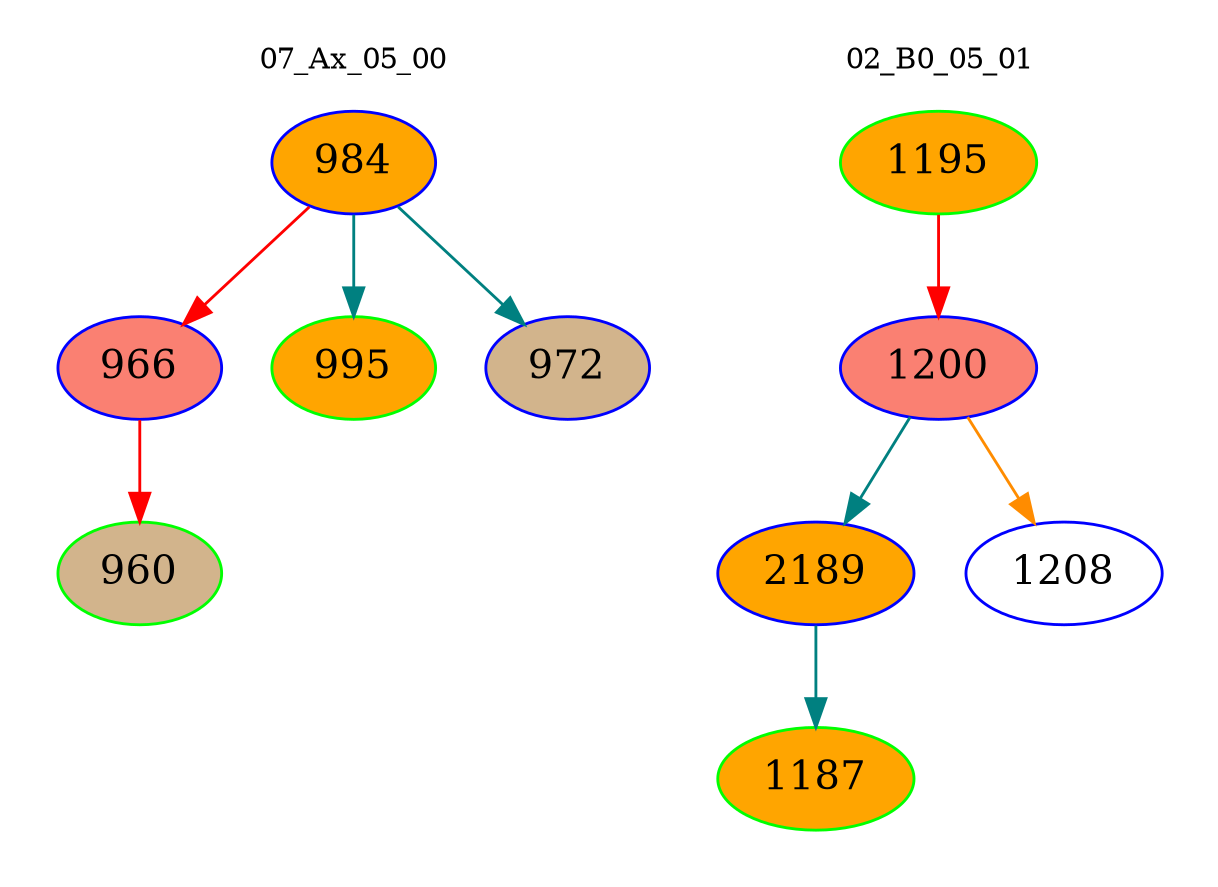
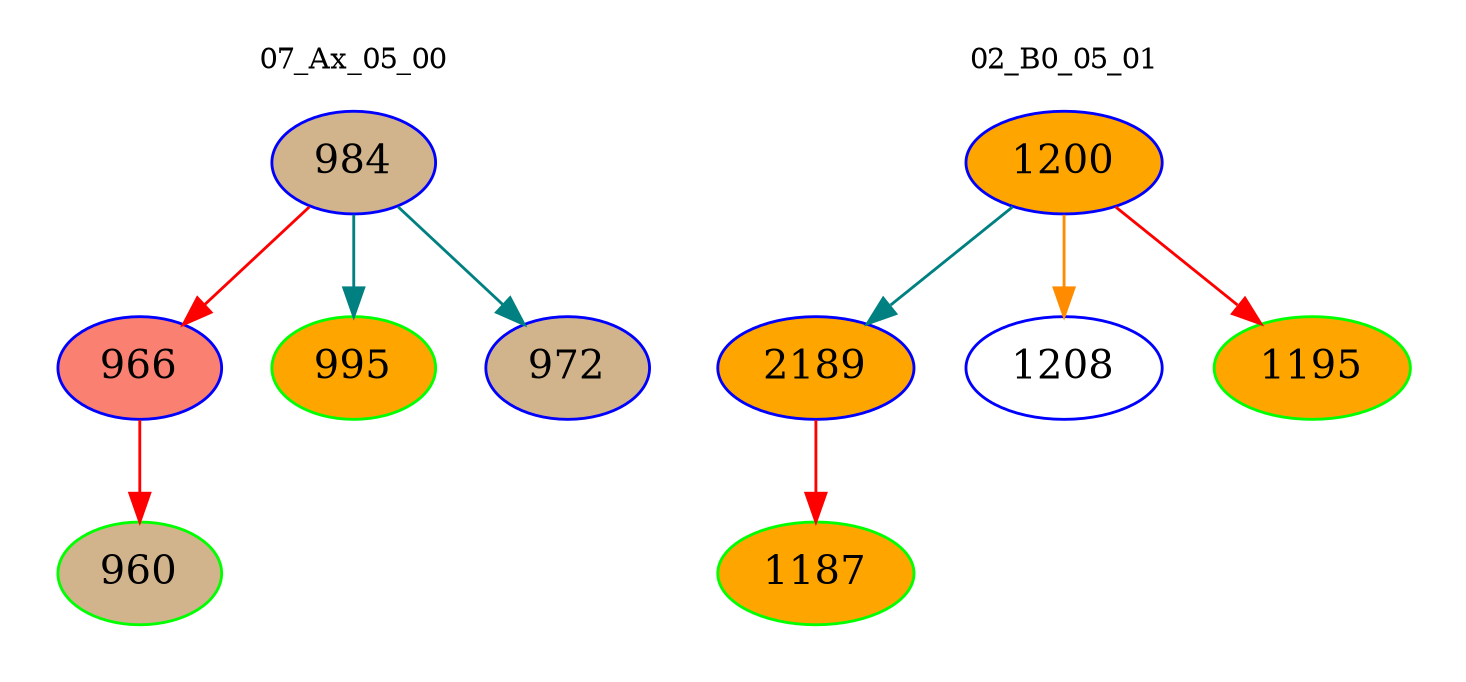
(354, 163) -> (354, 163)
(939, 251) -> (1177, 256)
(939, 368) -> (1064, 163)
(816, 662) -> (816, 457)
